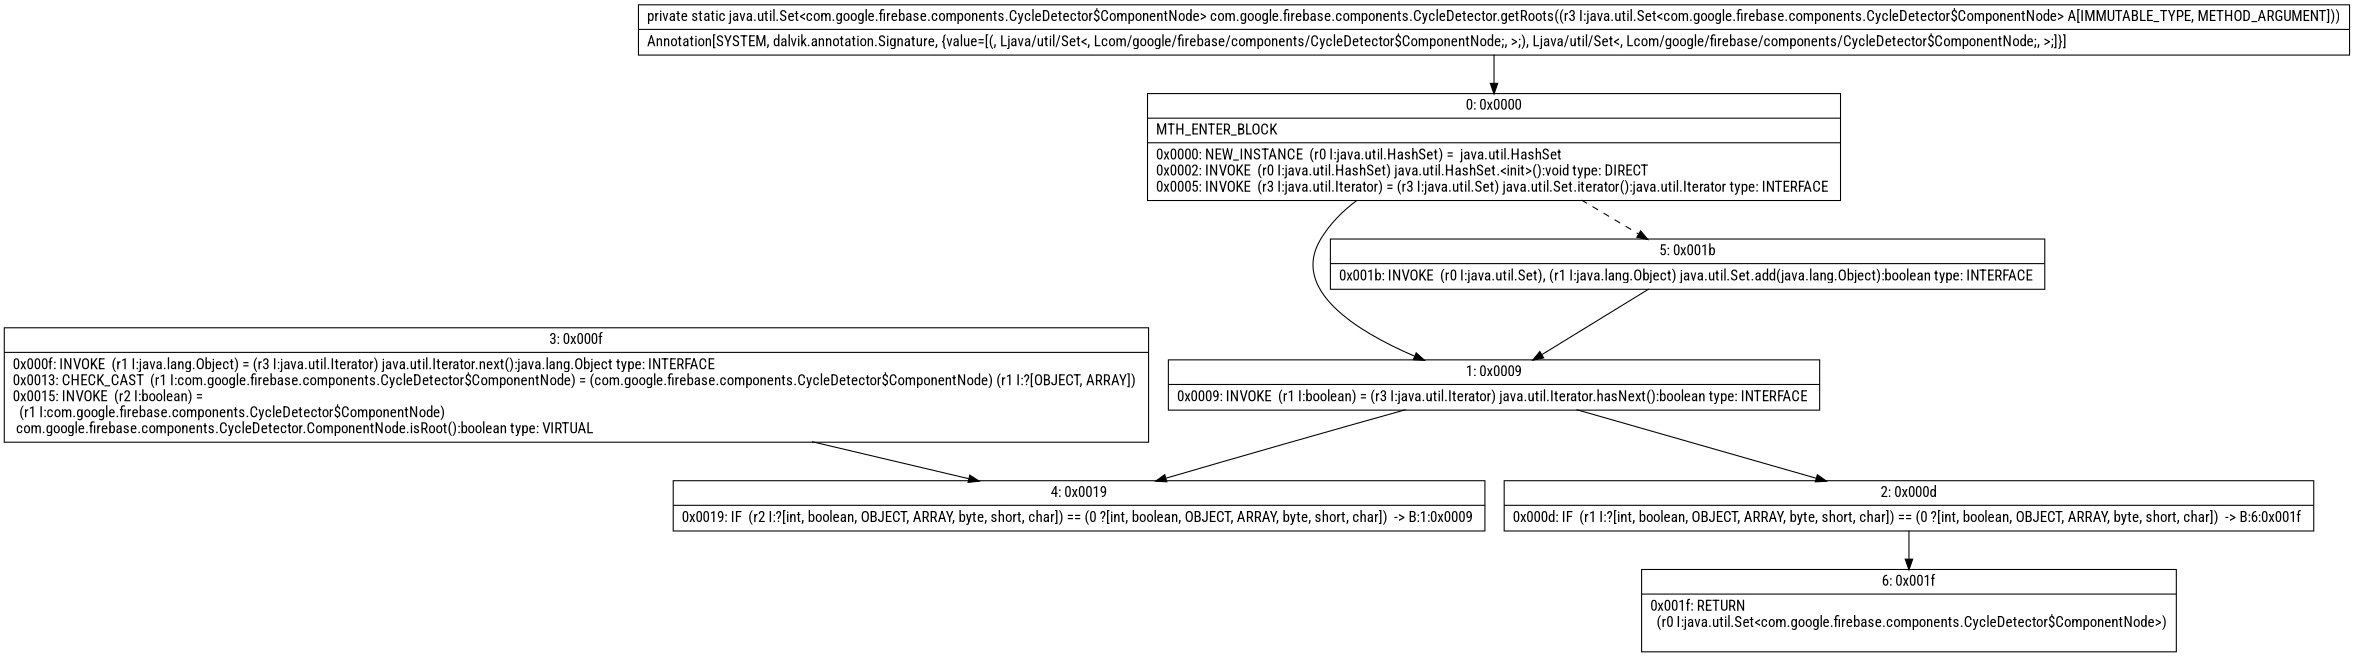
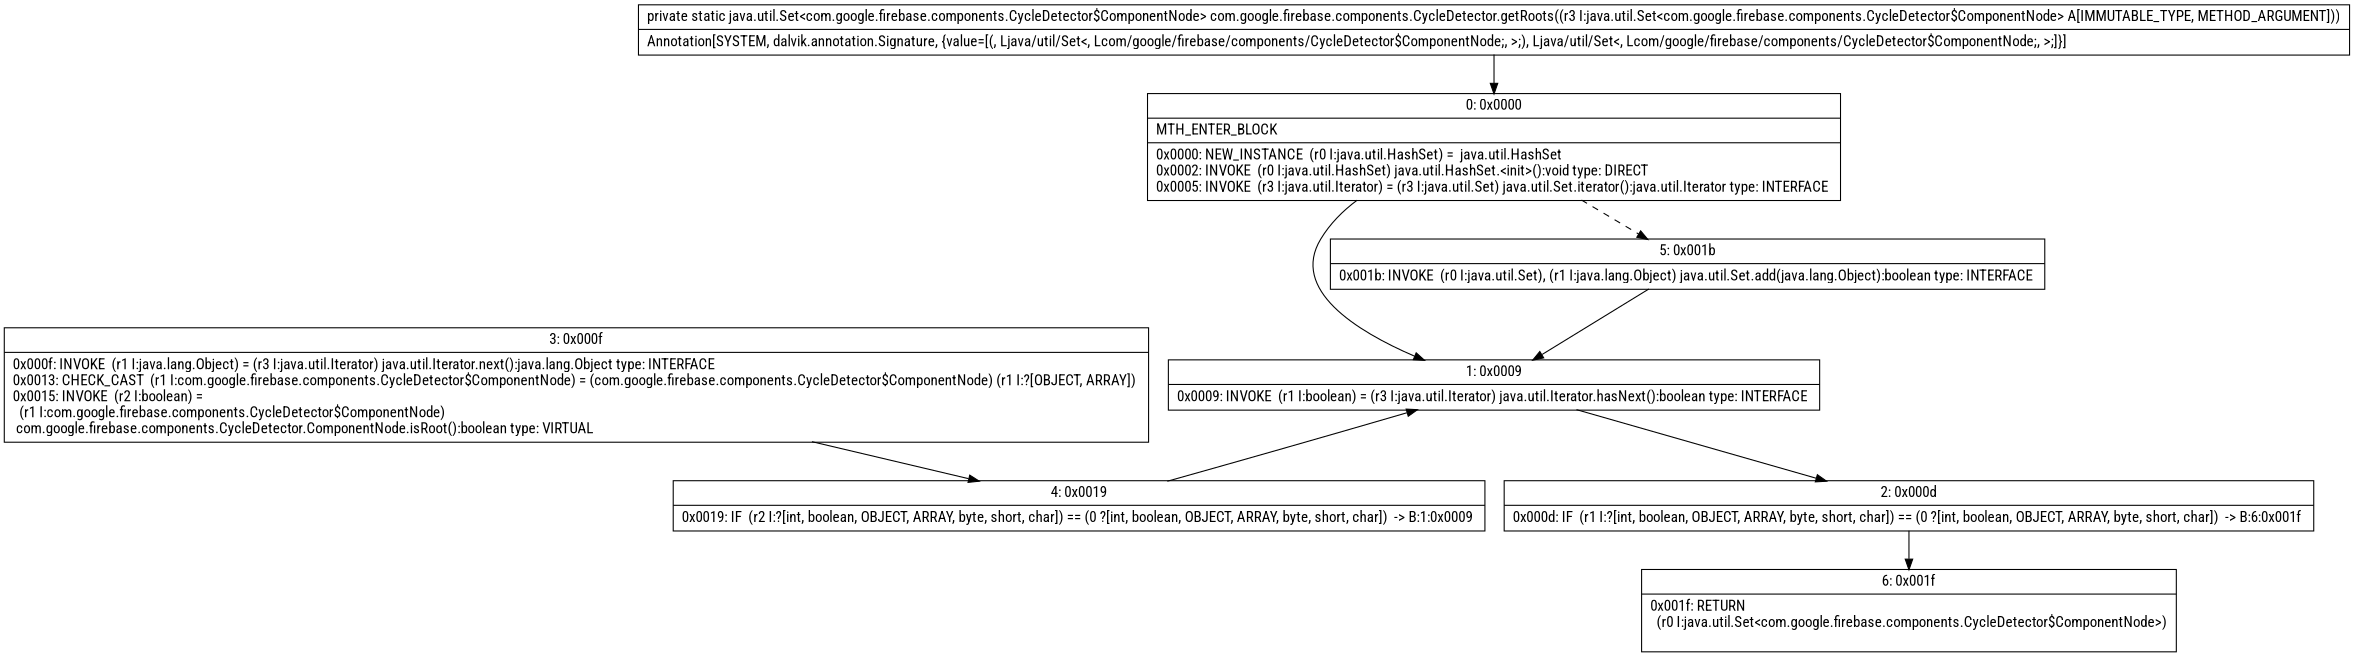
(1286, 444) -> (1287, 447)
